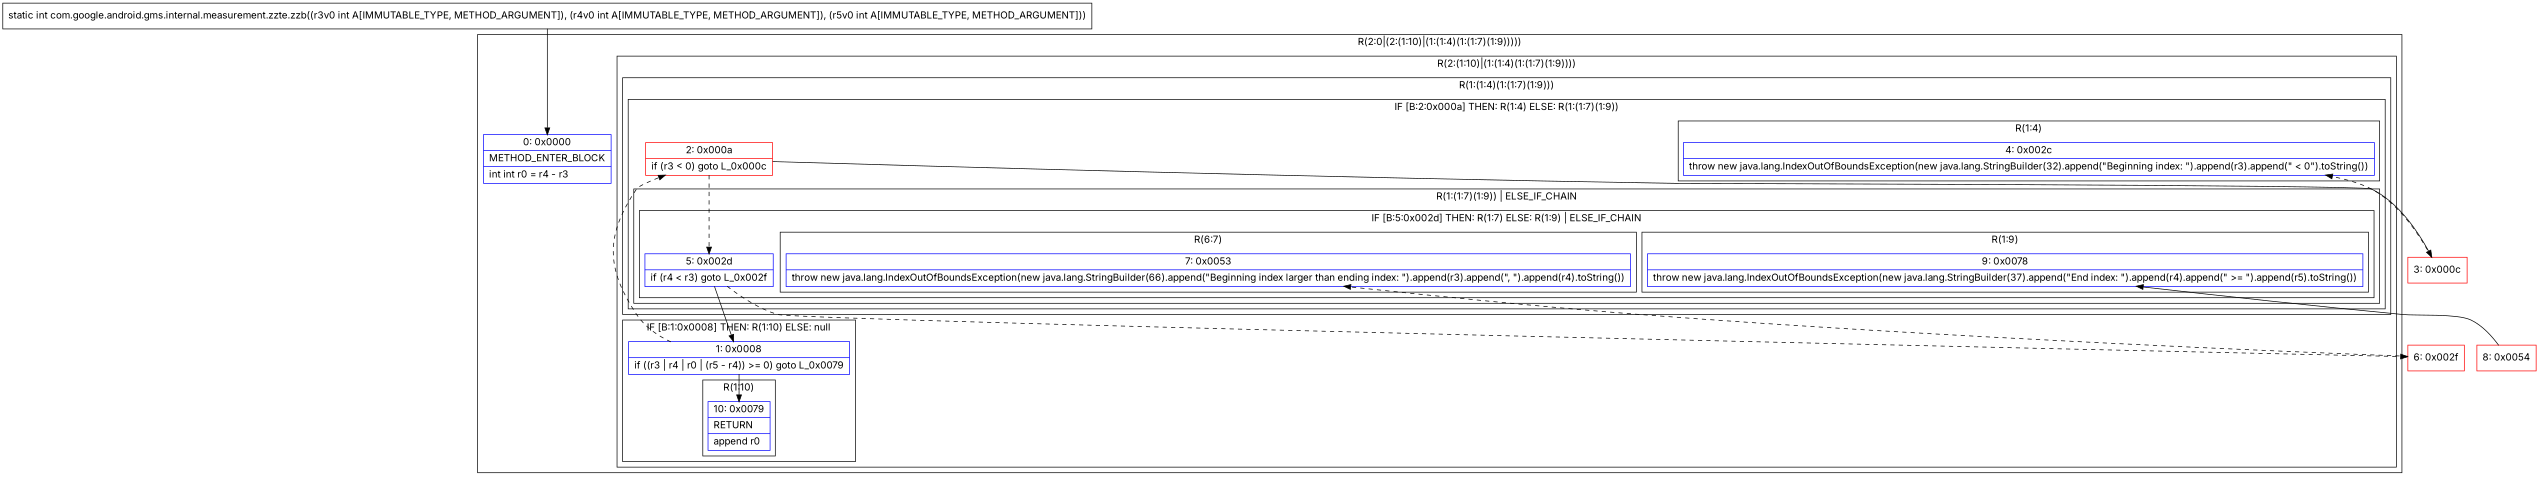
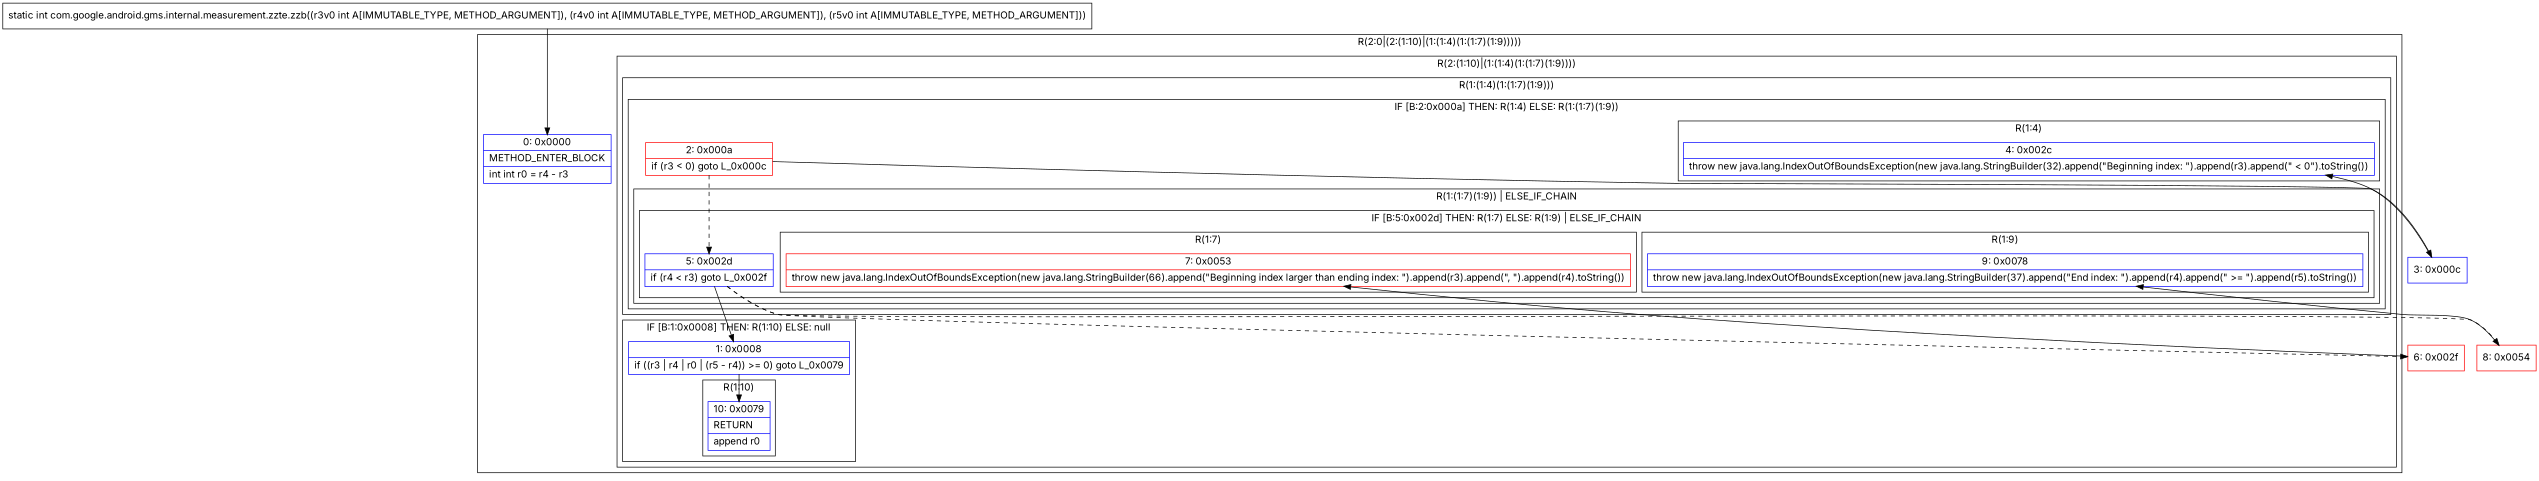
(2392, 204) -> (2392, 204)
(1208, 240) -> (1208, 240)
(614, 261) -> none
(1208, 270) -> (1208, 270)
(2437, 270) -> (2437, 270)
none -> (1611, 316)
(1879, 331) -> (1879, 331)
